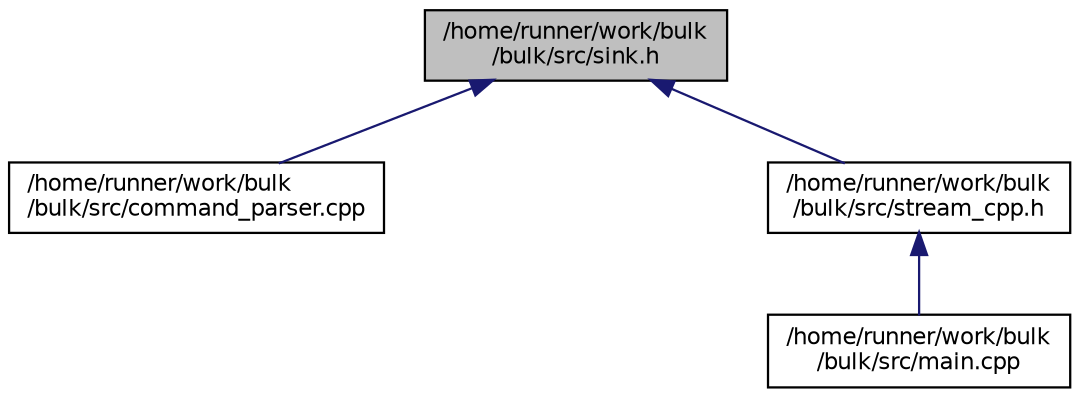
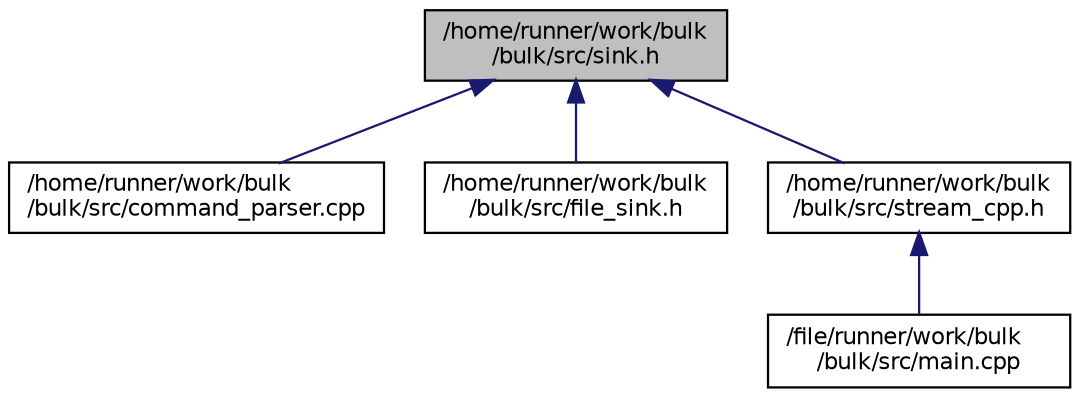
none -> (576, 198)
(919, 351) -> (919, 351)
